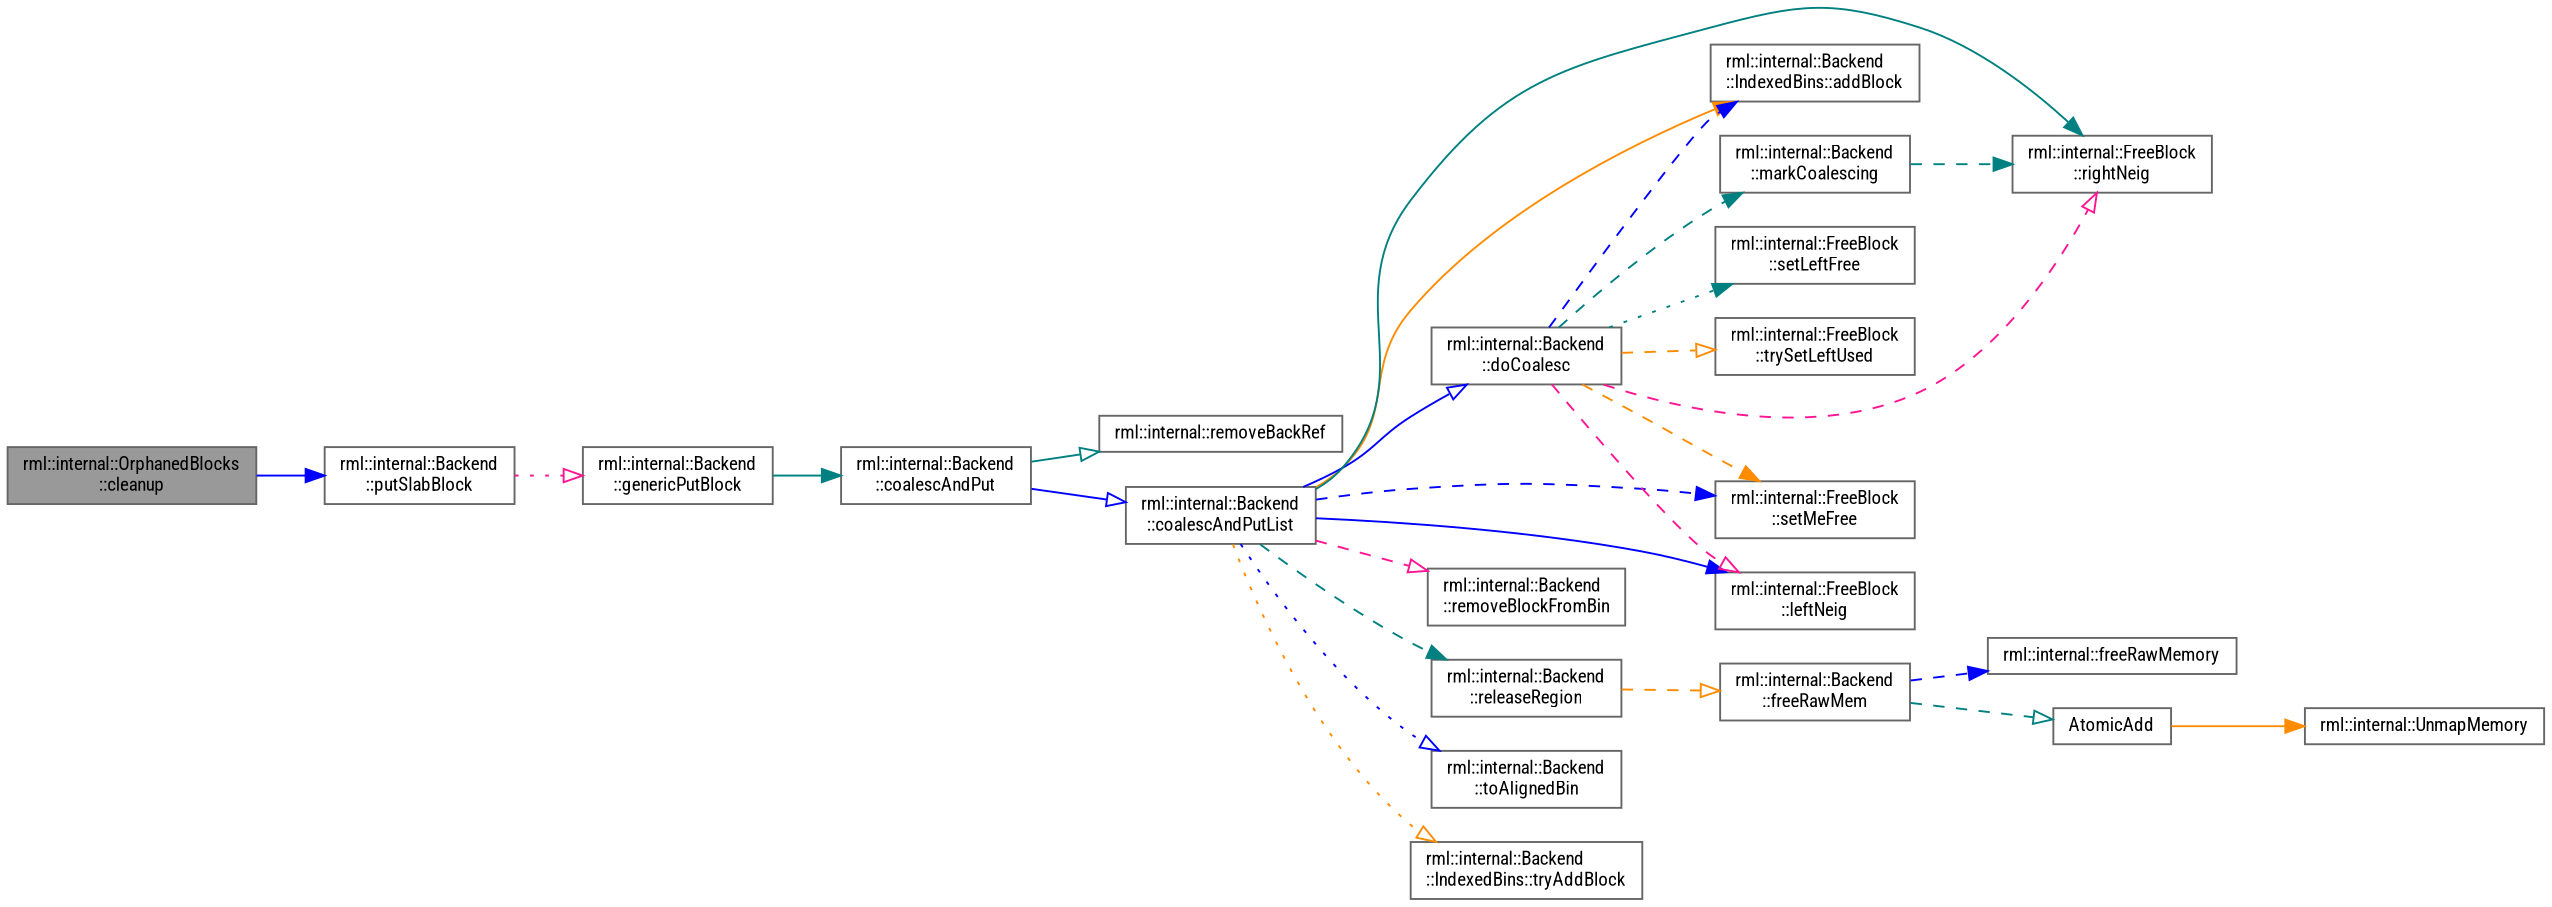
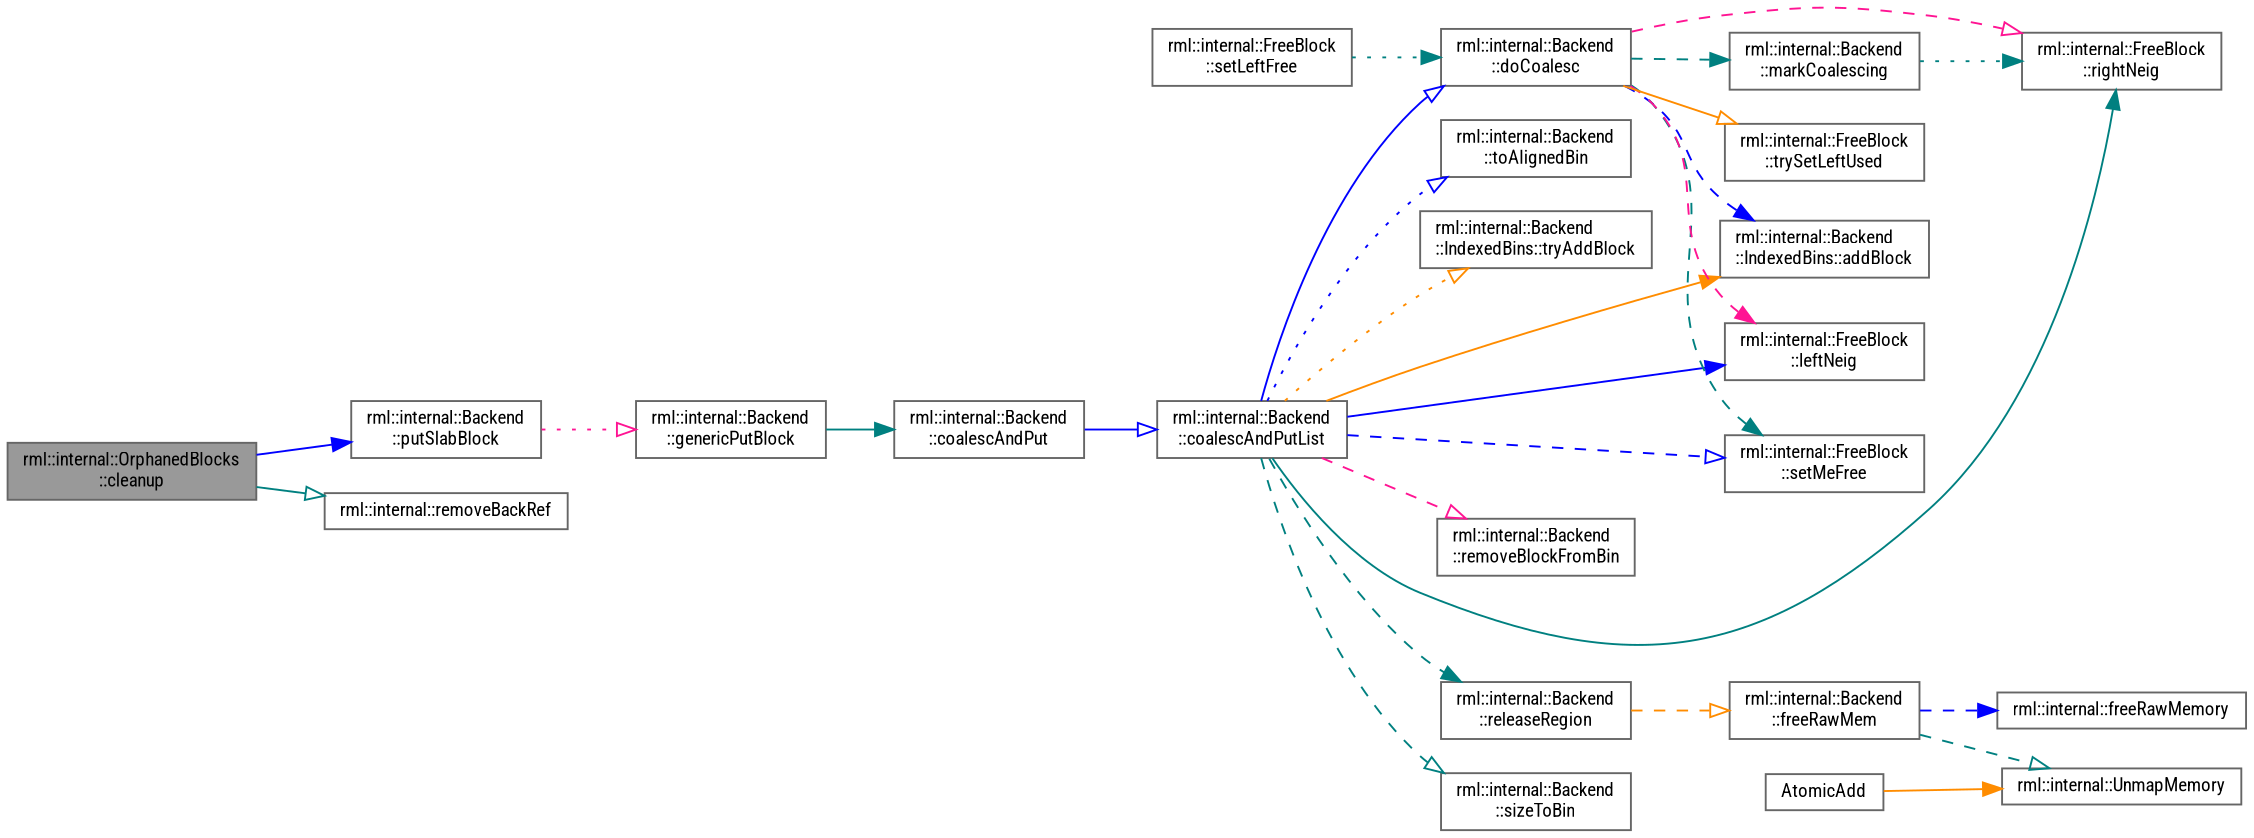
(1952, 164) -> (1961, 61)
(1661, 309) -> (1387, 57)
(1659, 352) -> (1671, 102)
(1662, 428) -> (1688, 273)
(1056, 458) -> (281, 490)
(1628, 473) -> (1688, 197)
(1506, 484) -> (1526, 446)
(1972, 710) -> (1975, 749)
none -> (1536, 802)
